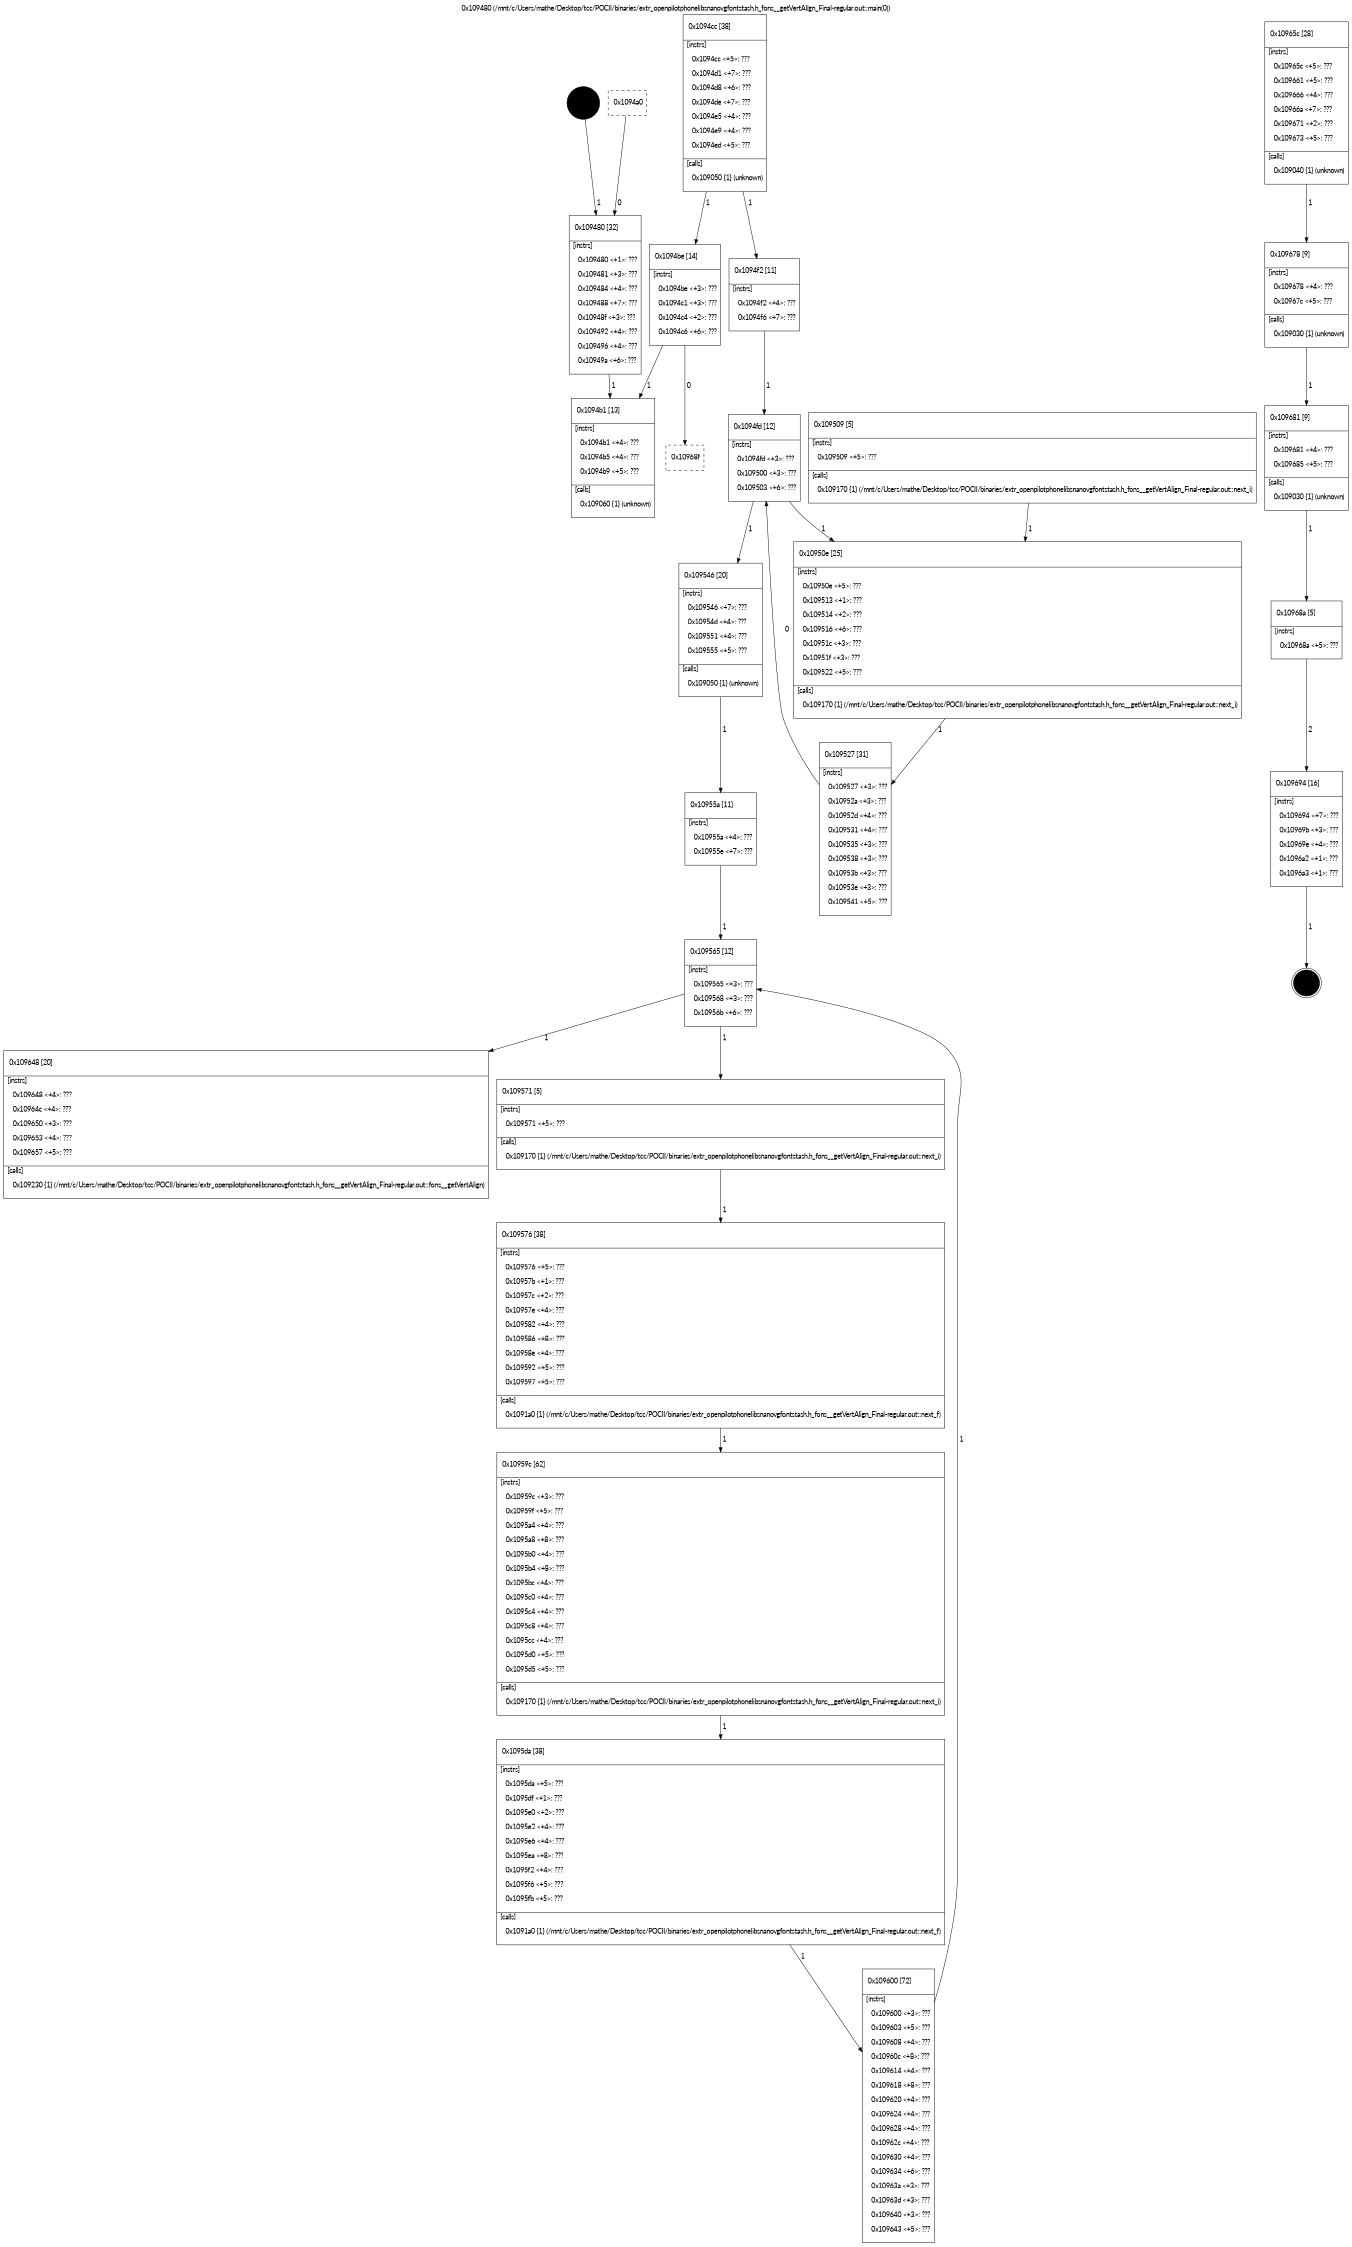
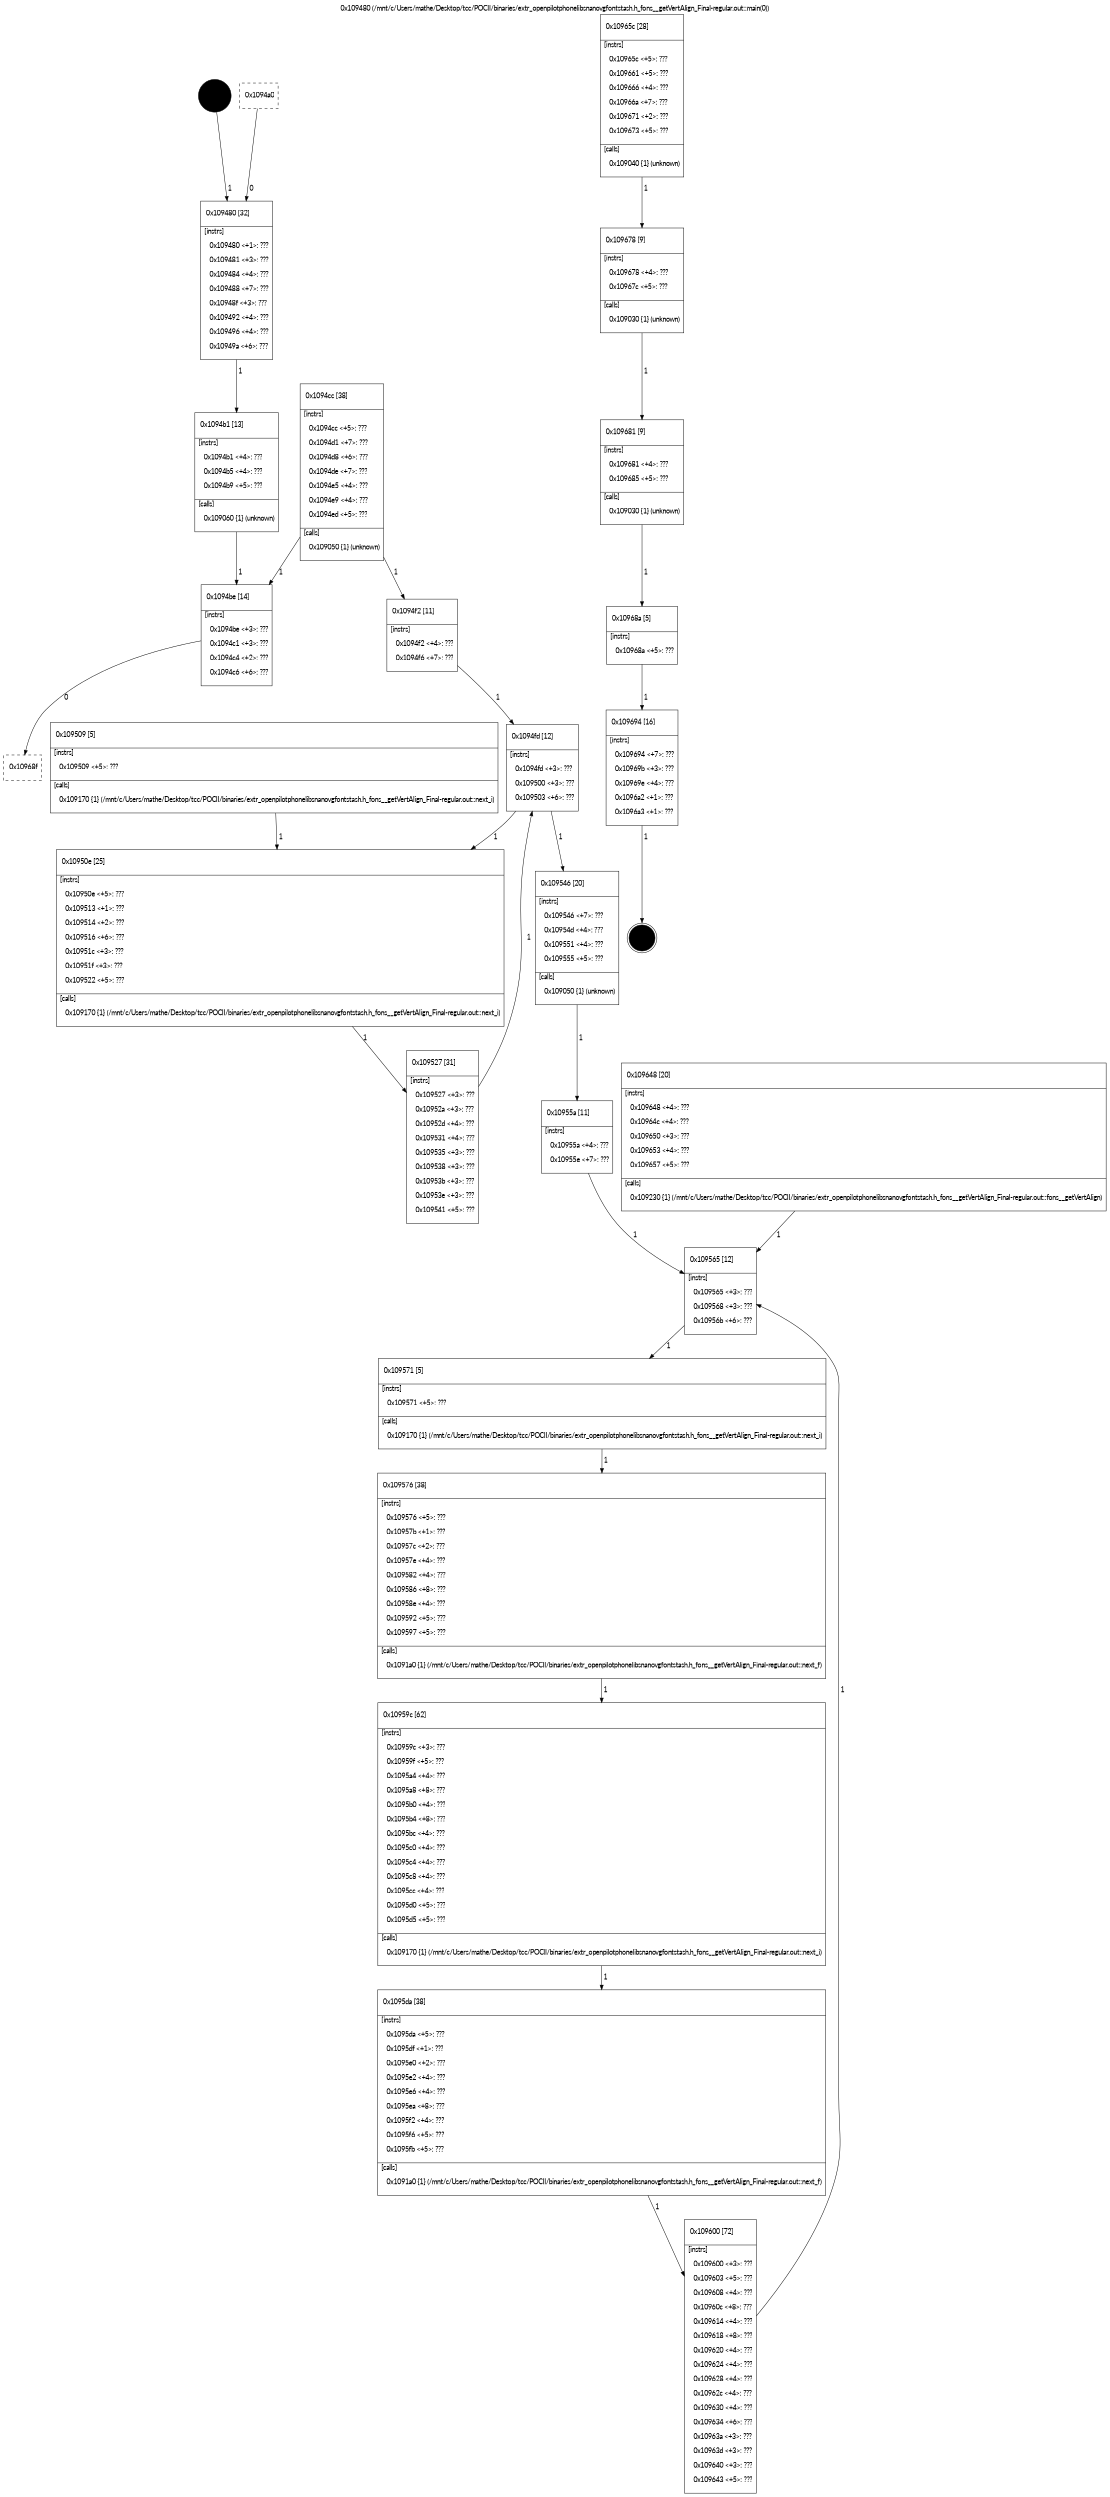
(652, 370) -> (237, 556)
(786, 630) -> (528, 938)
(1310, 730) -> (645, 698)
(589, 1022) -> (777, 1230)
